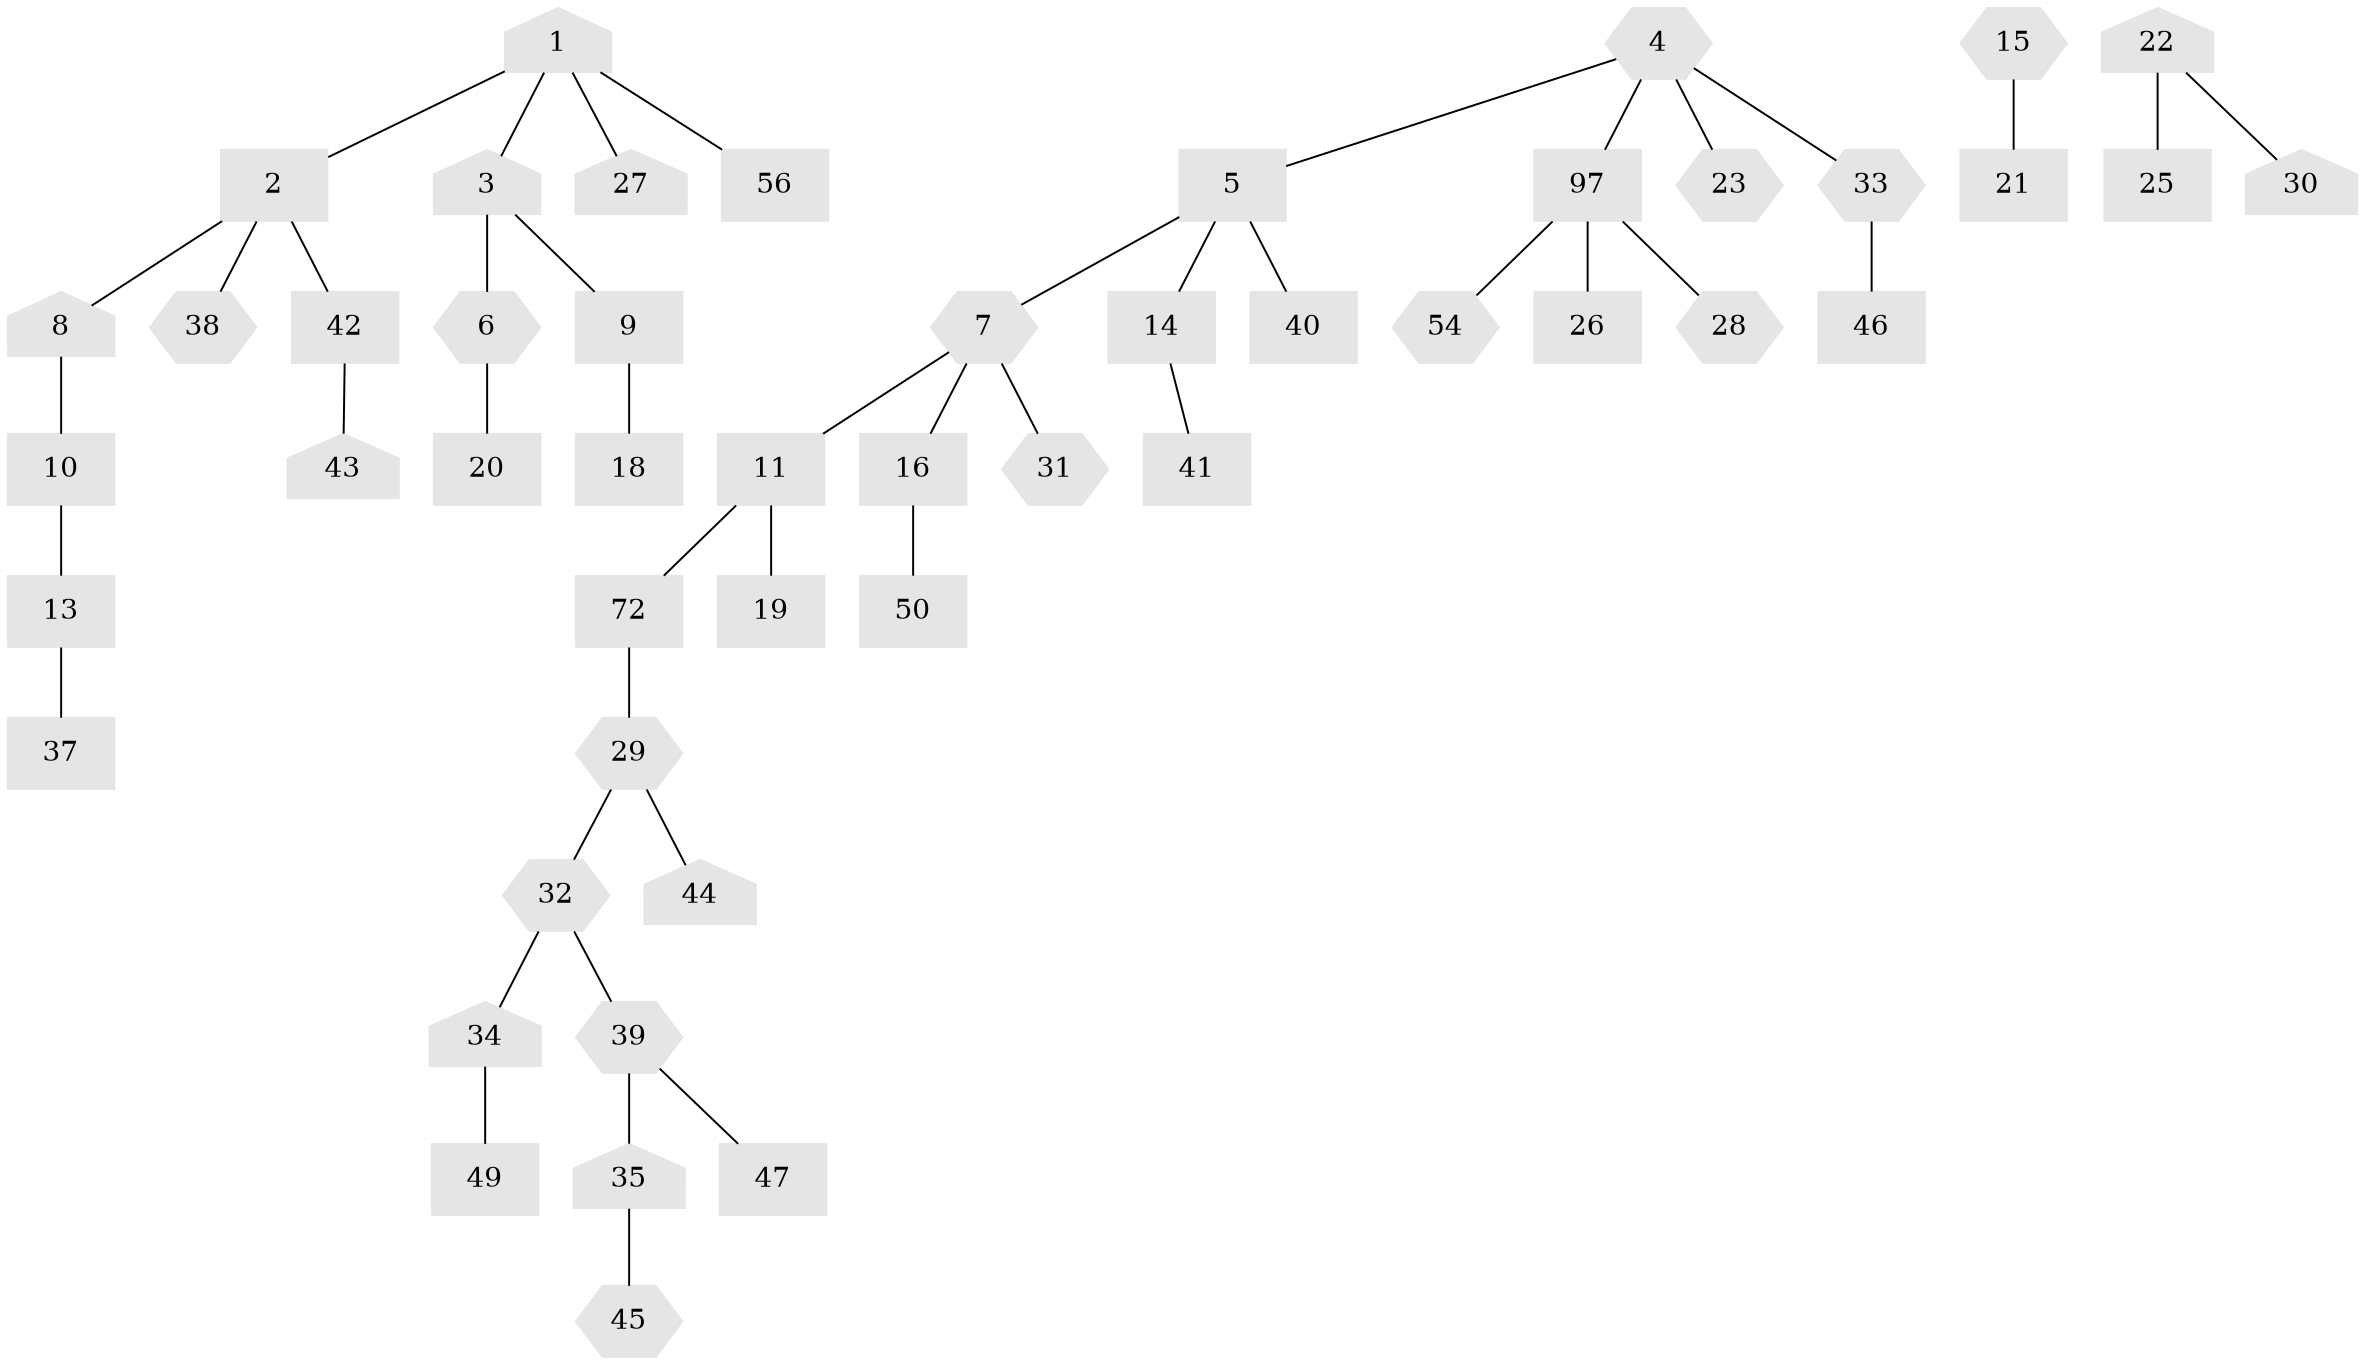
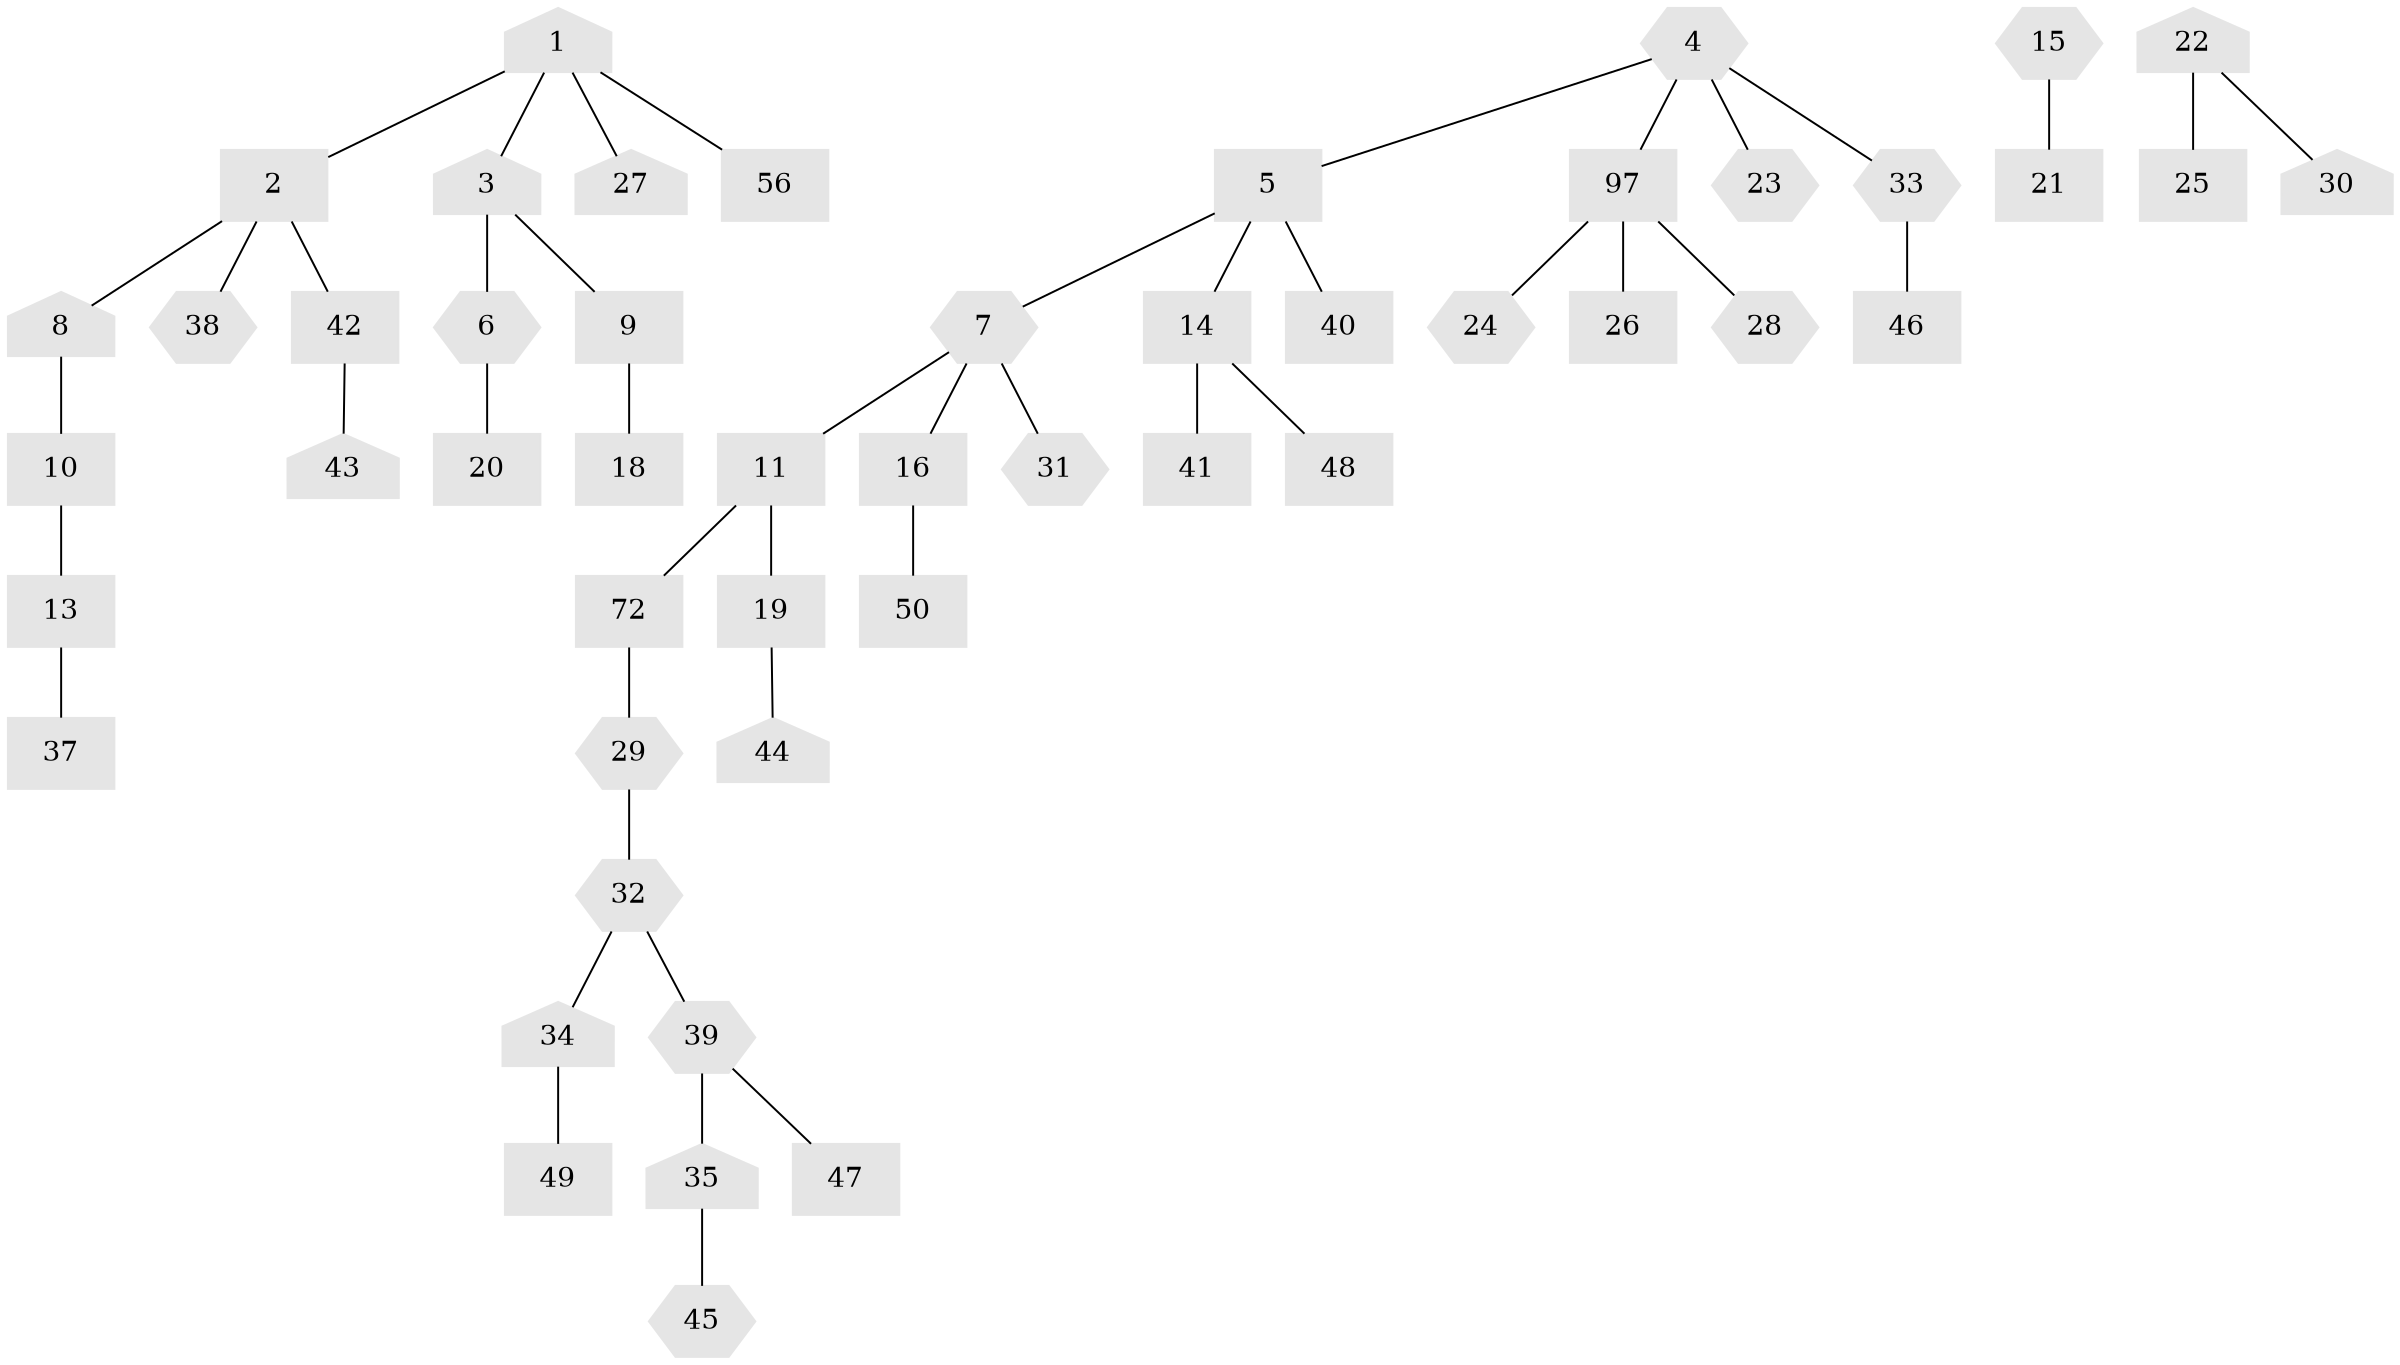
(1446, 327) -> (1481, 327)
none -> (1339, 469)
(666, 827) -> (772, 683)
